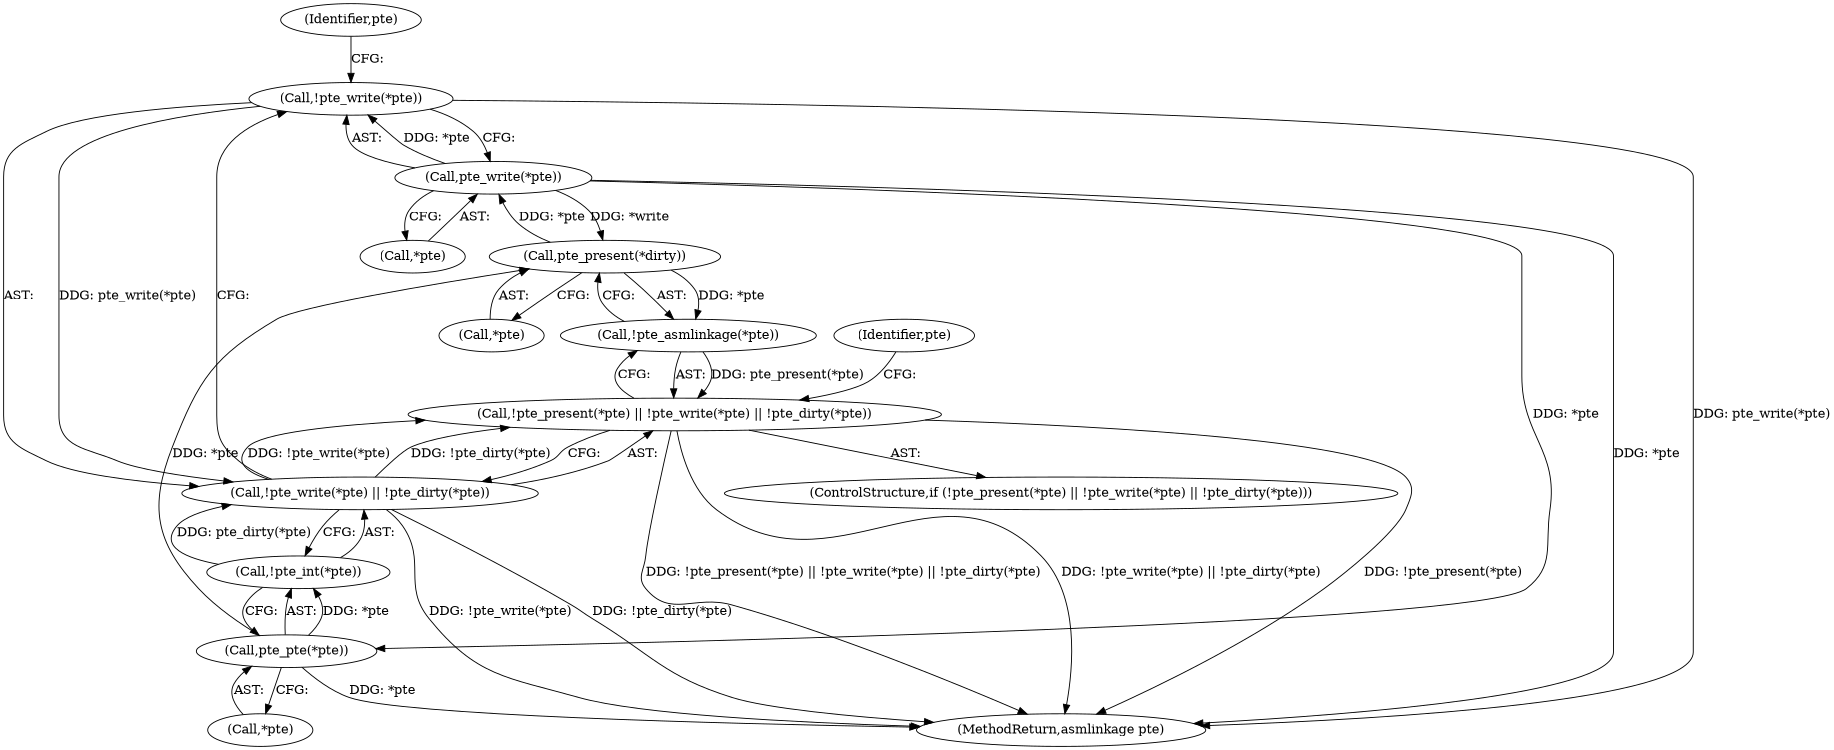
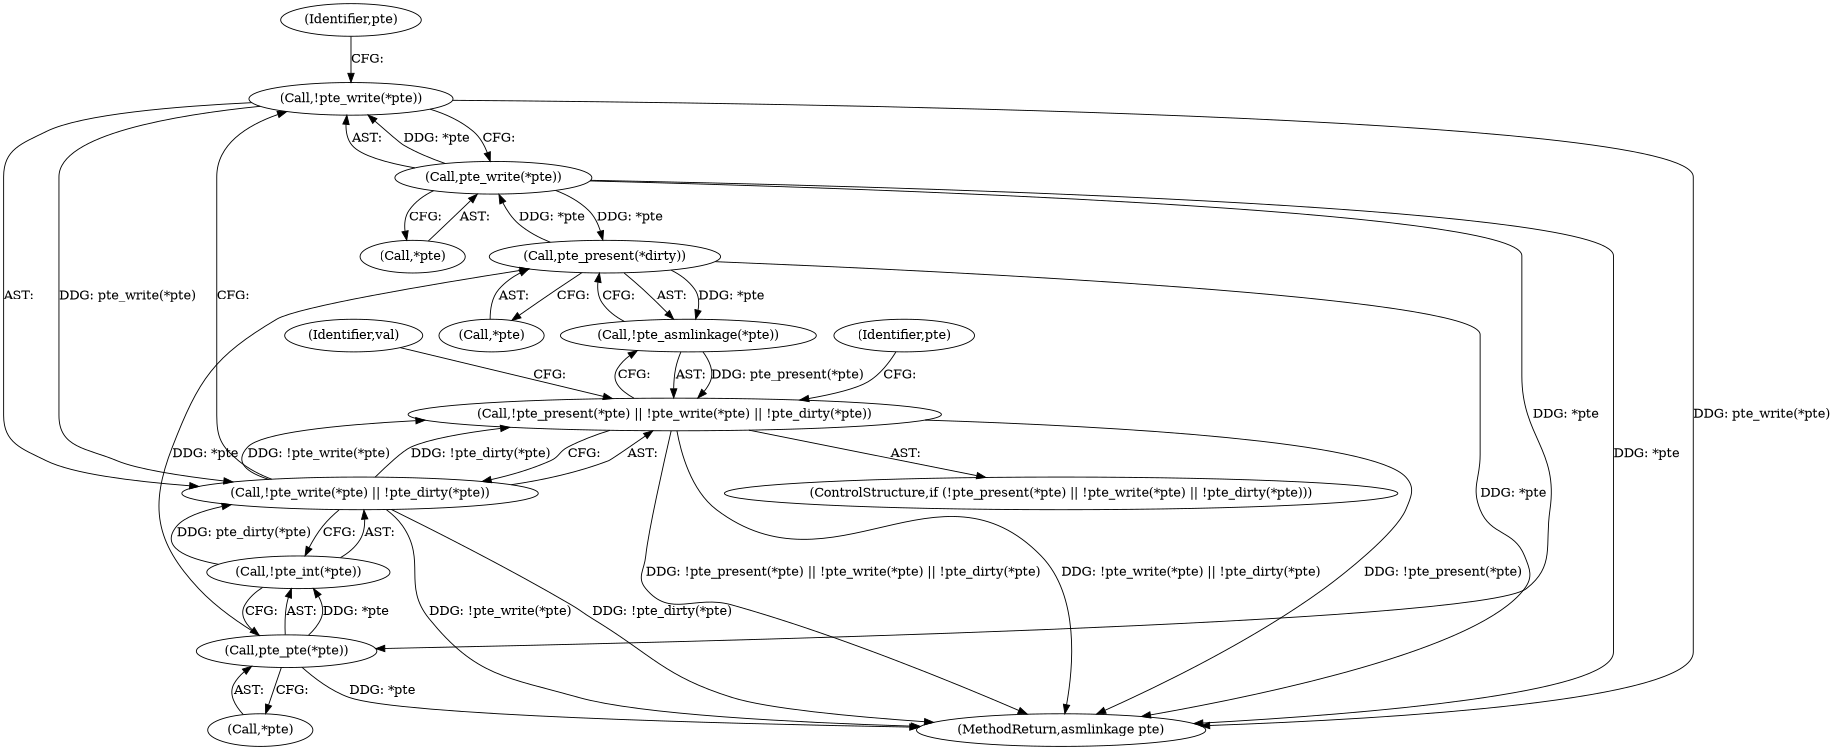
(630, 217) -> (630, 217)
none -> (1436, 317)
none -> (354, 336)
